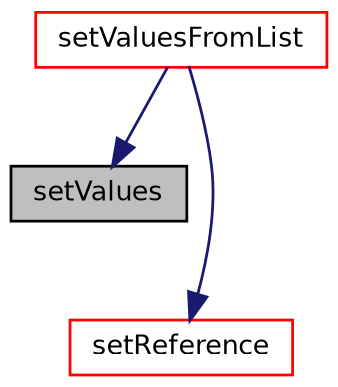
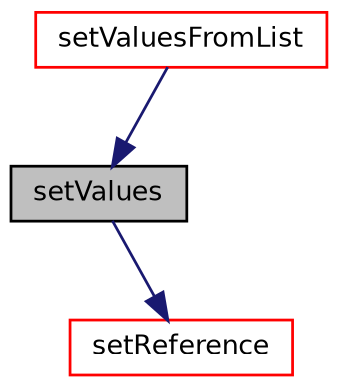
(213, 179) -> (134, 259)
